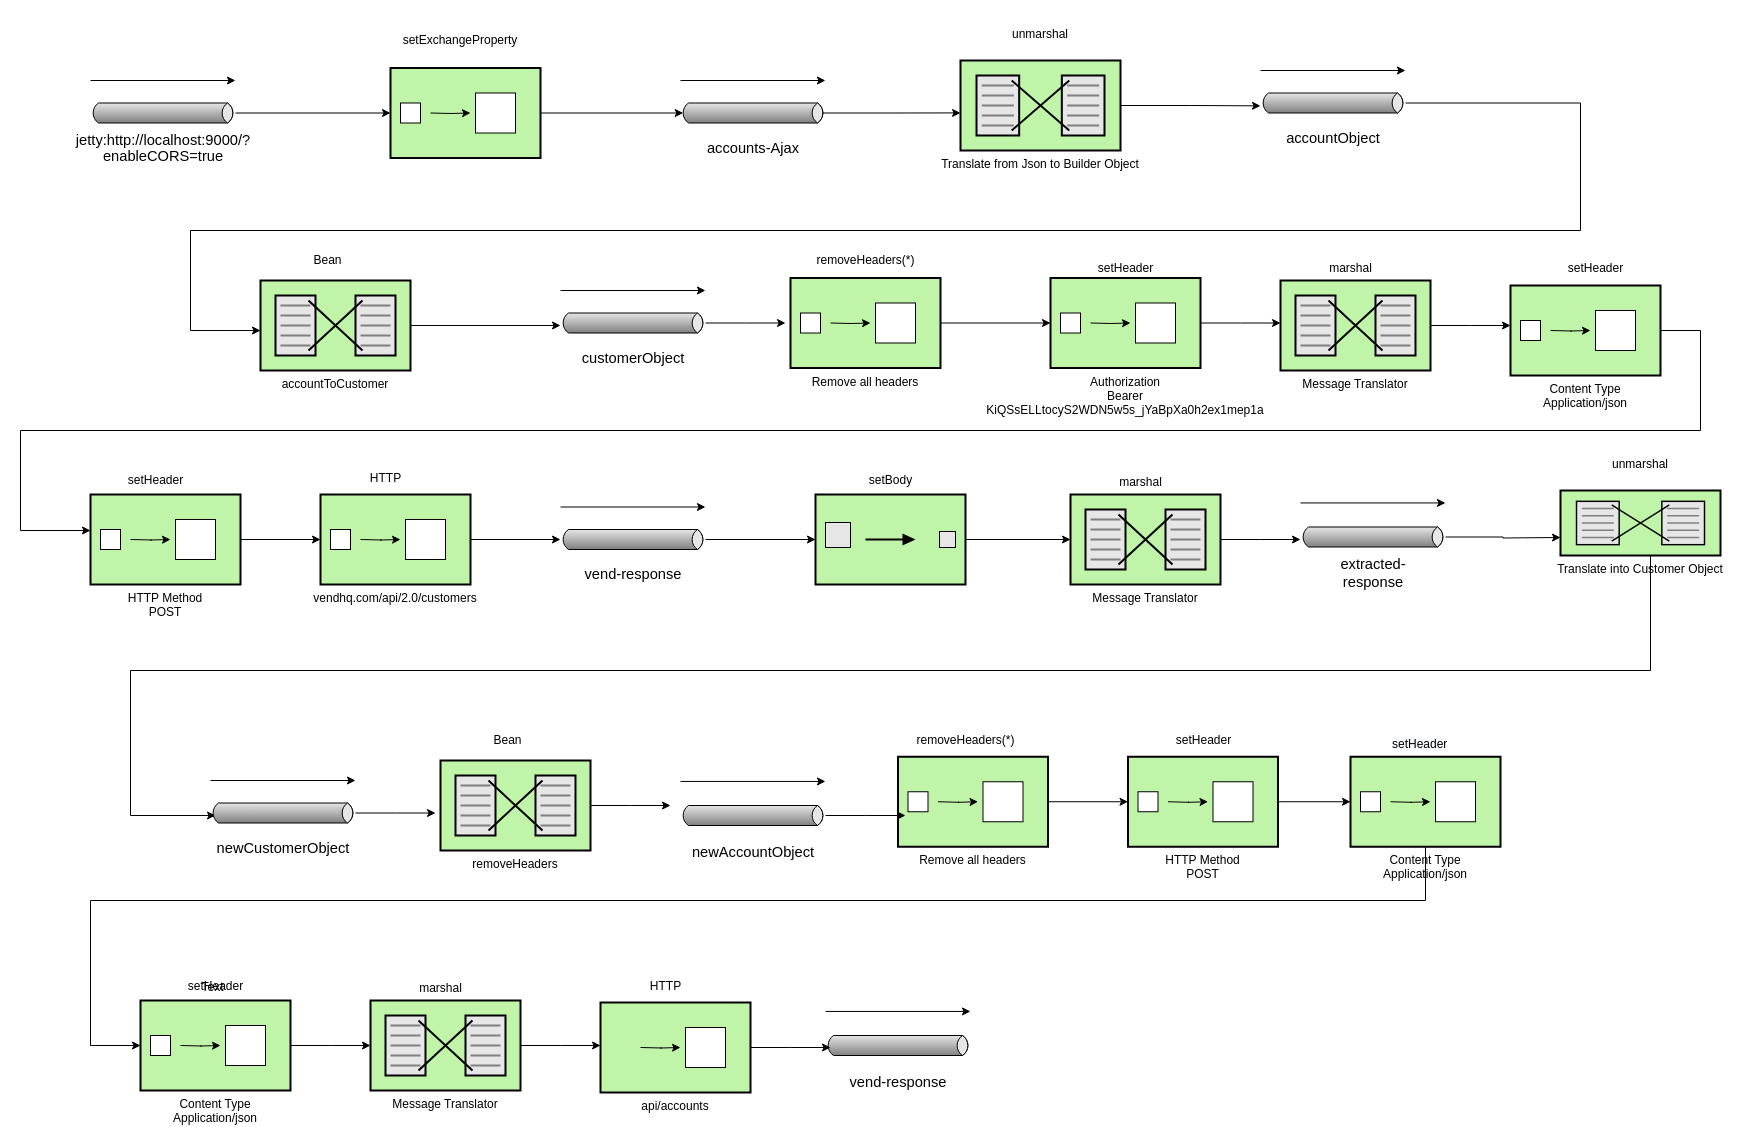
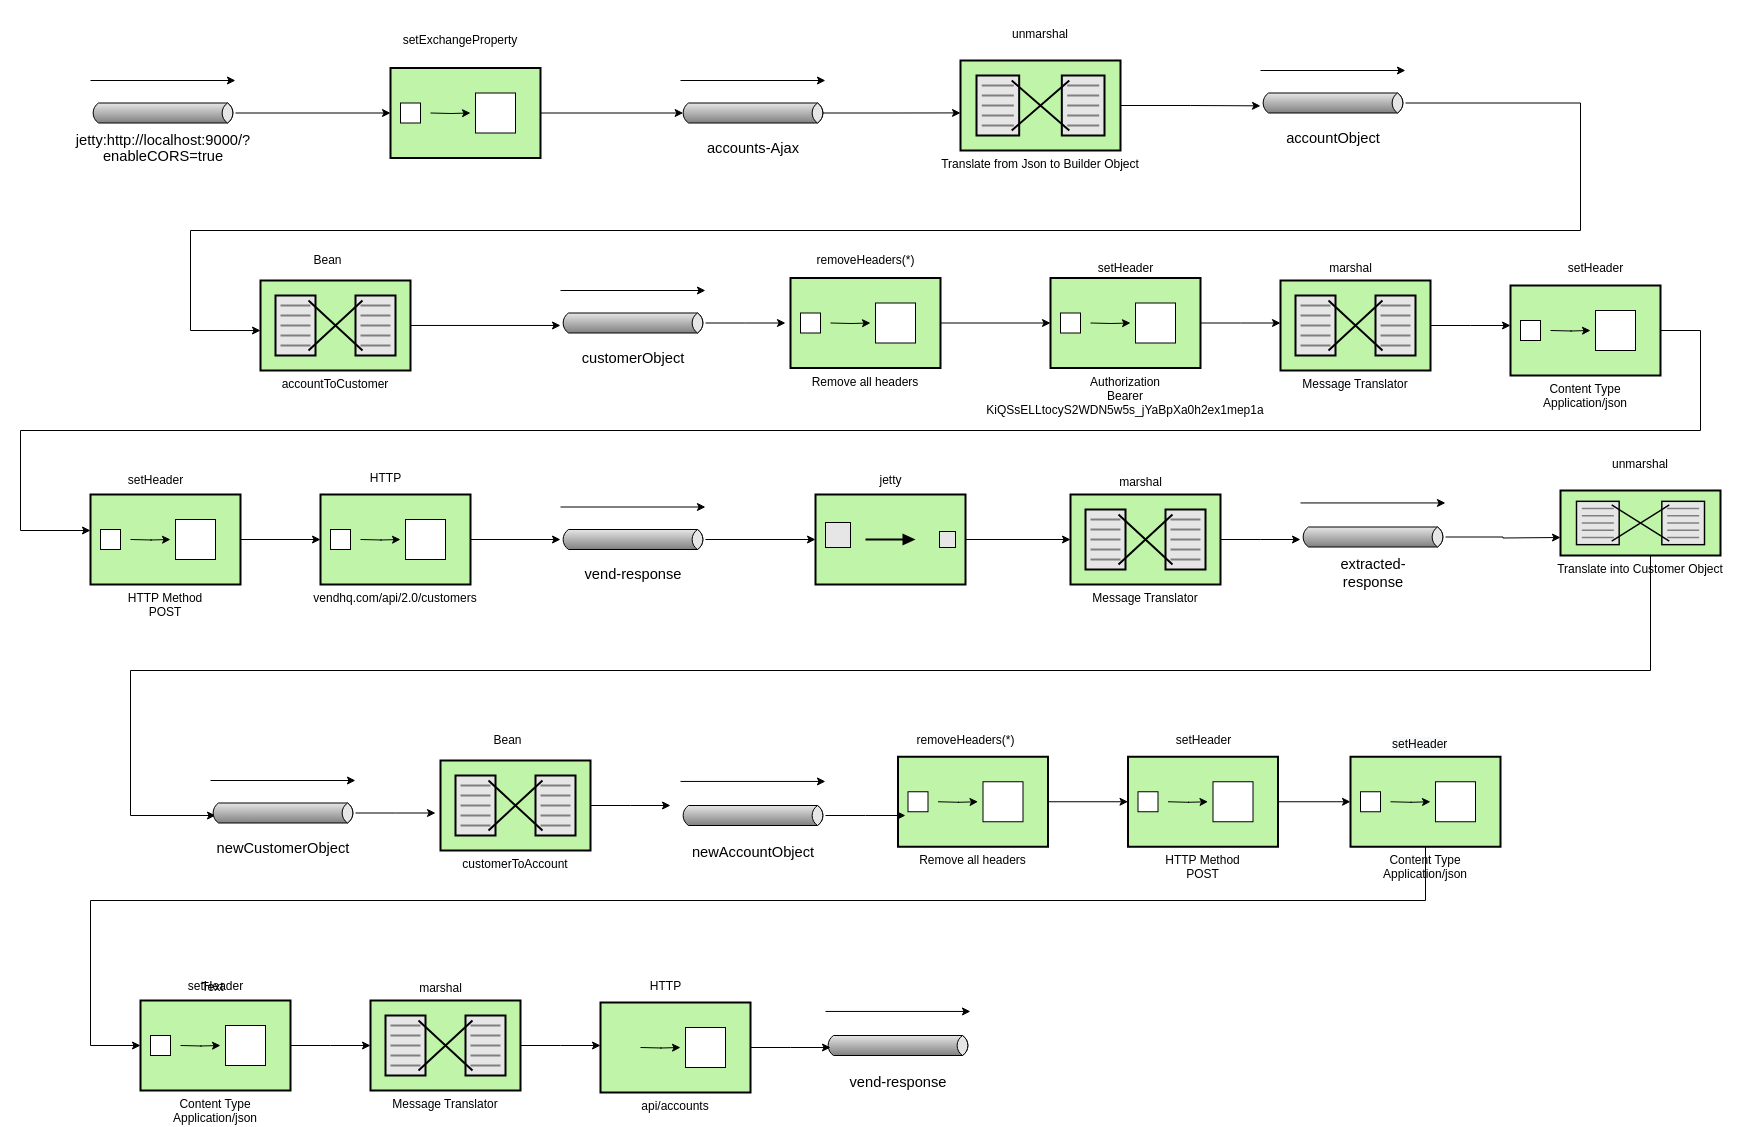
(891, 481) -> (891, 481)
(515, 864) -> (515, 864)
